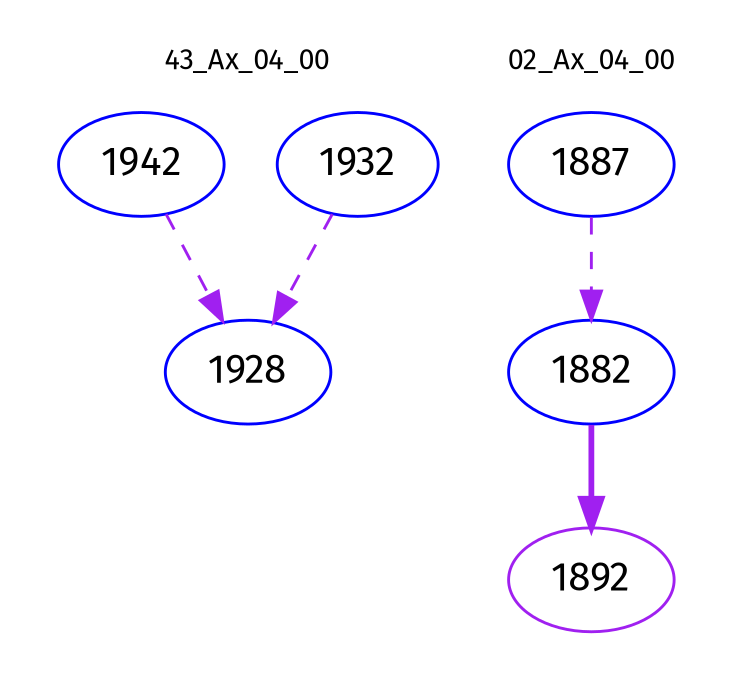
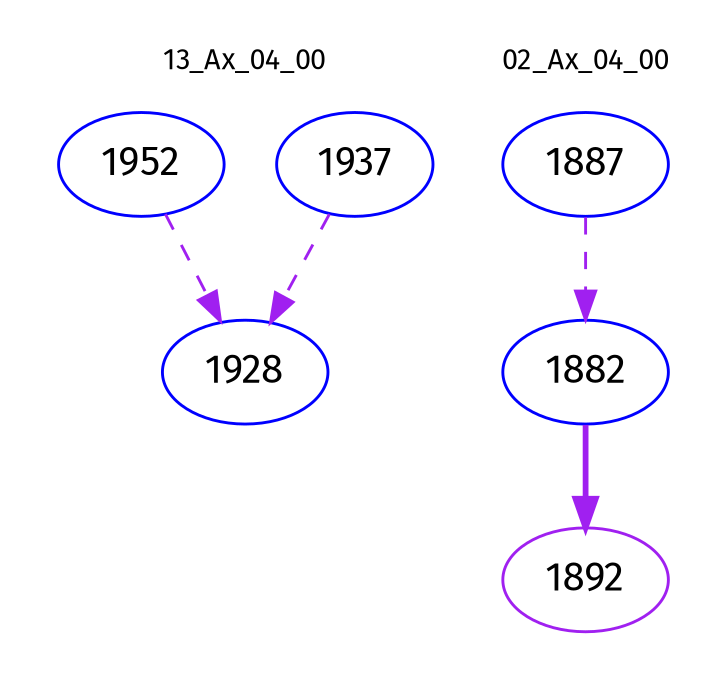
(248, 62) -> (245, 62)
(141, 164) -> (141, 164)
(358, 164) -> (355, 164)
